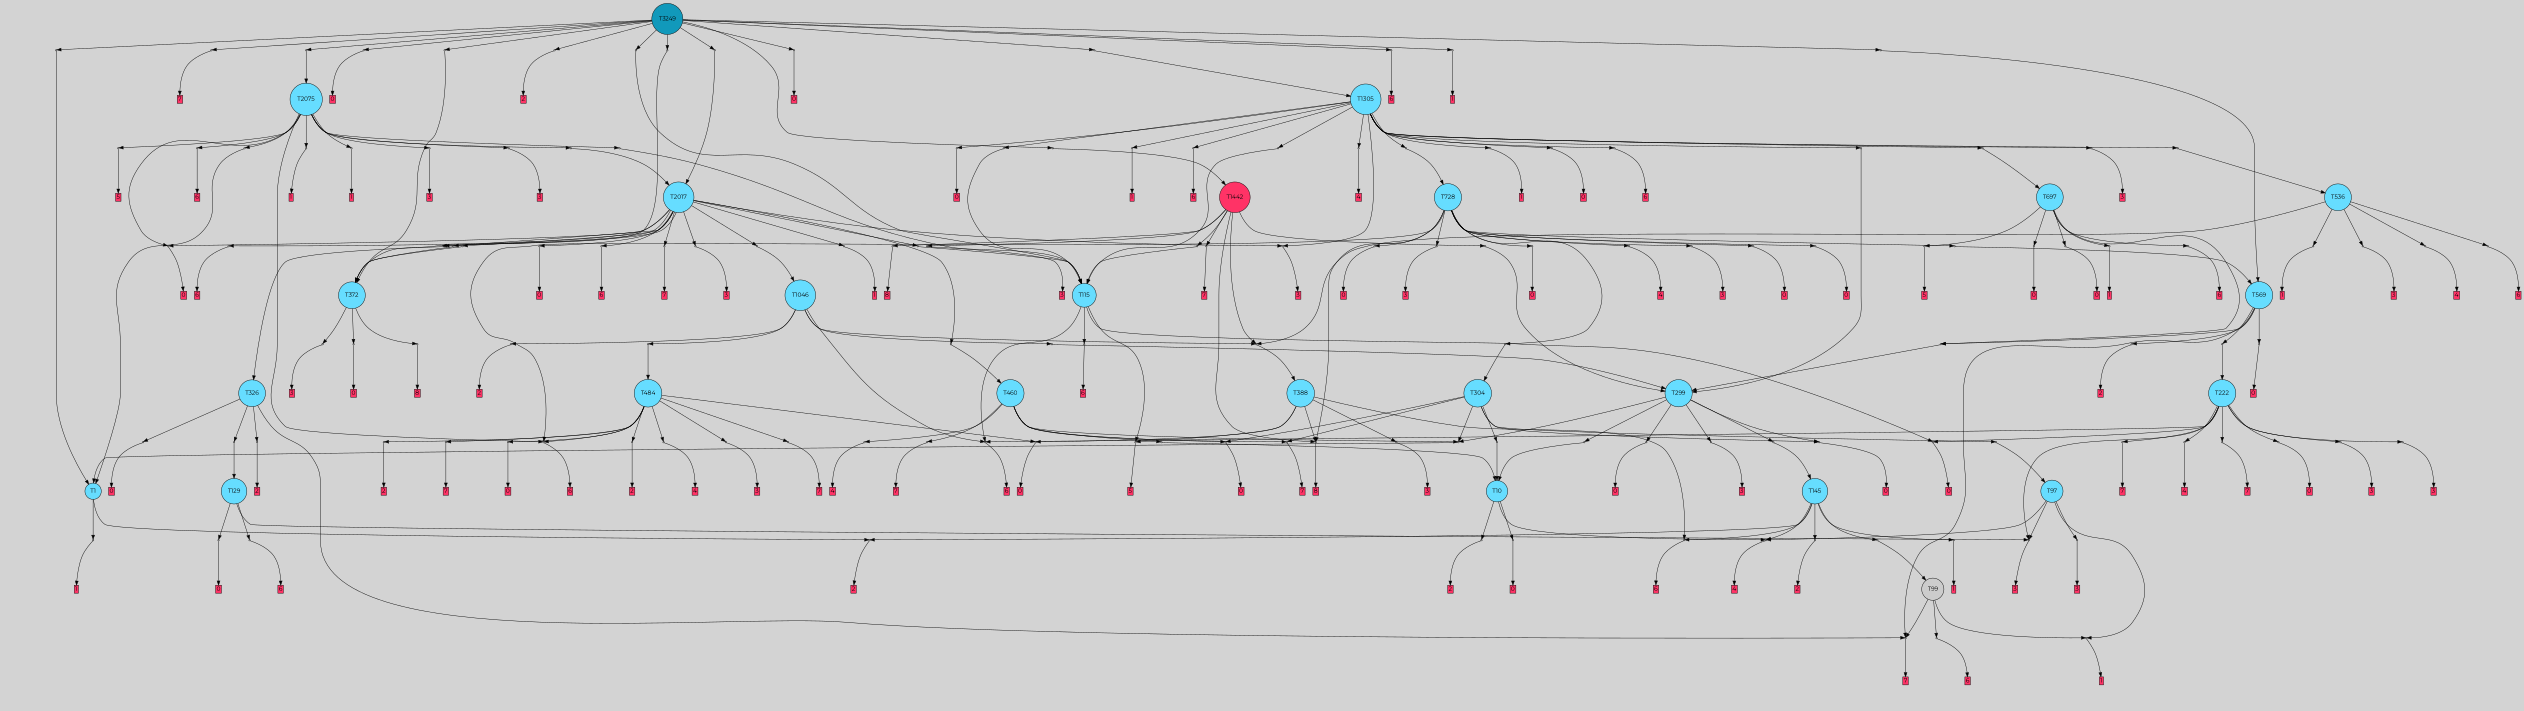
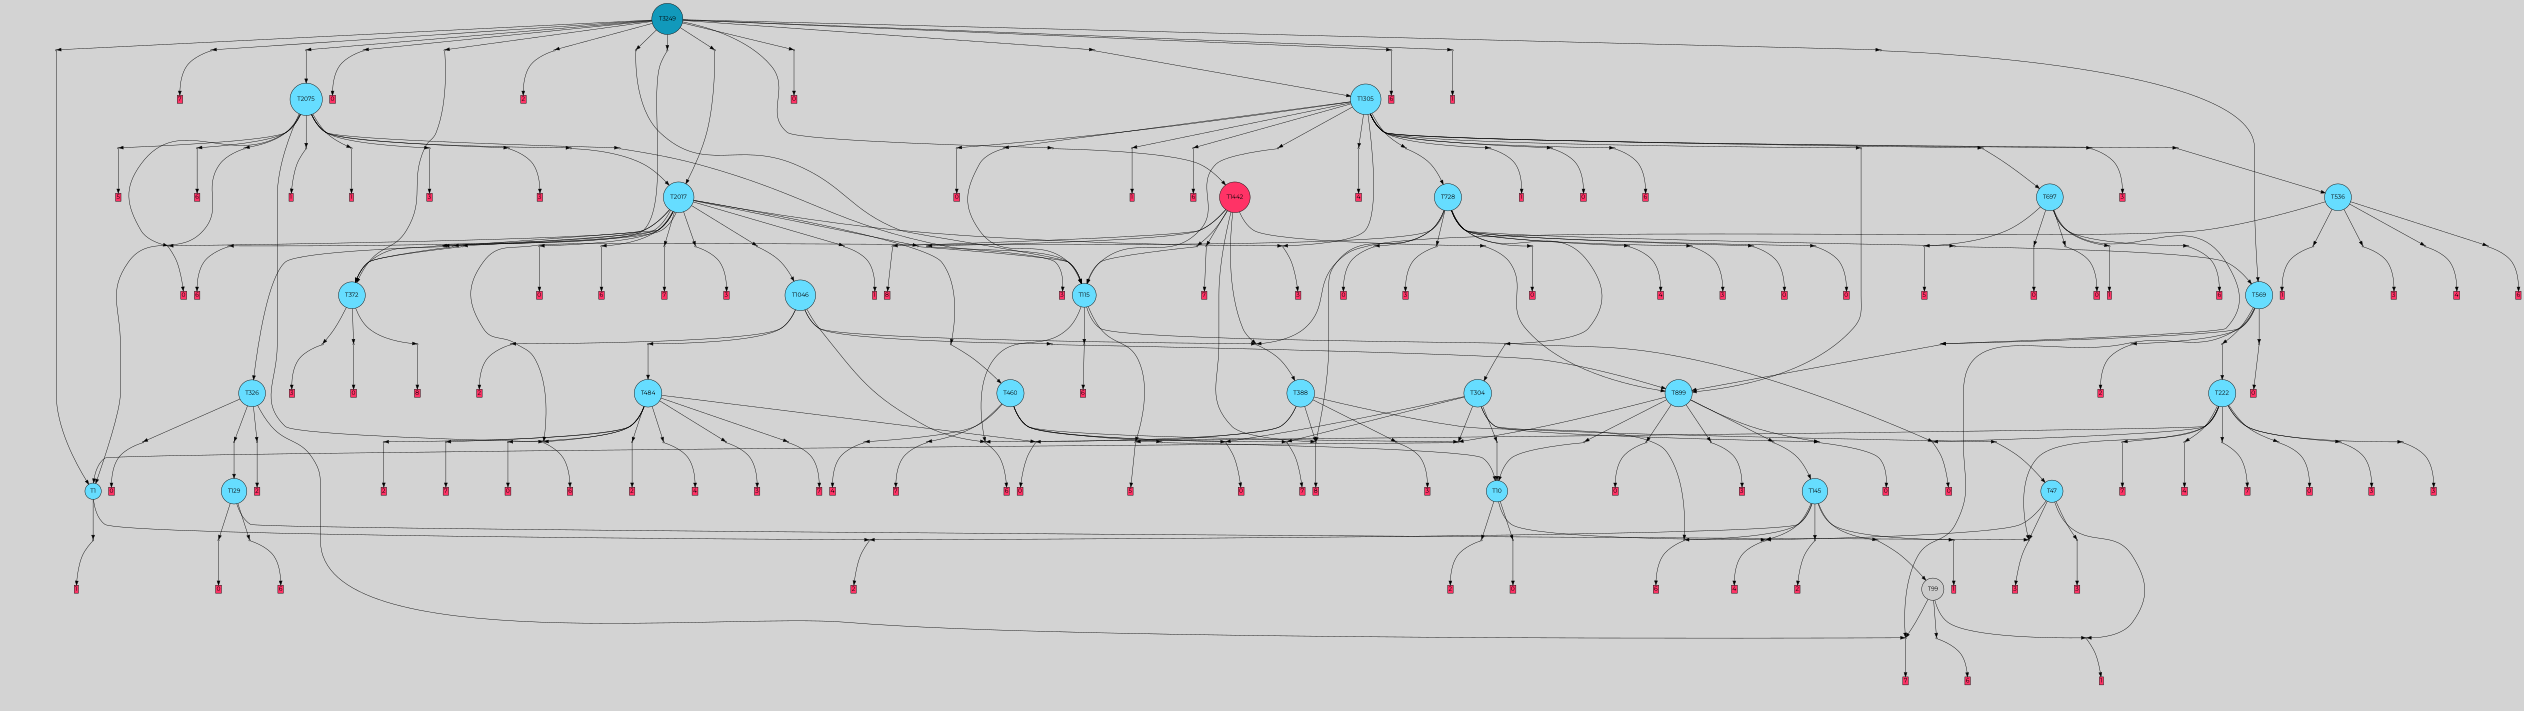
(1679, 393) -> (1679, 393)
(2052, 491) -> (2052, 491)
